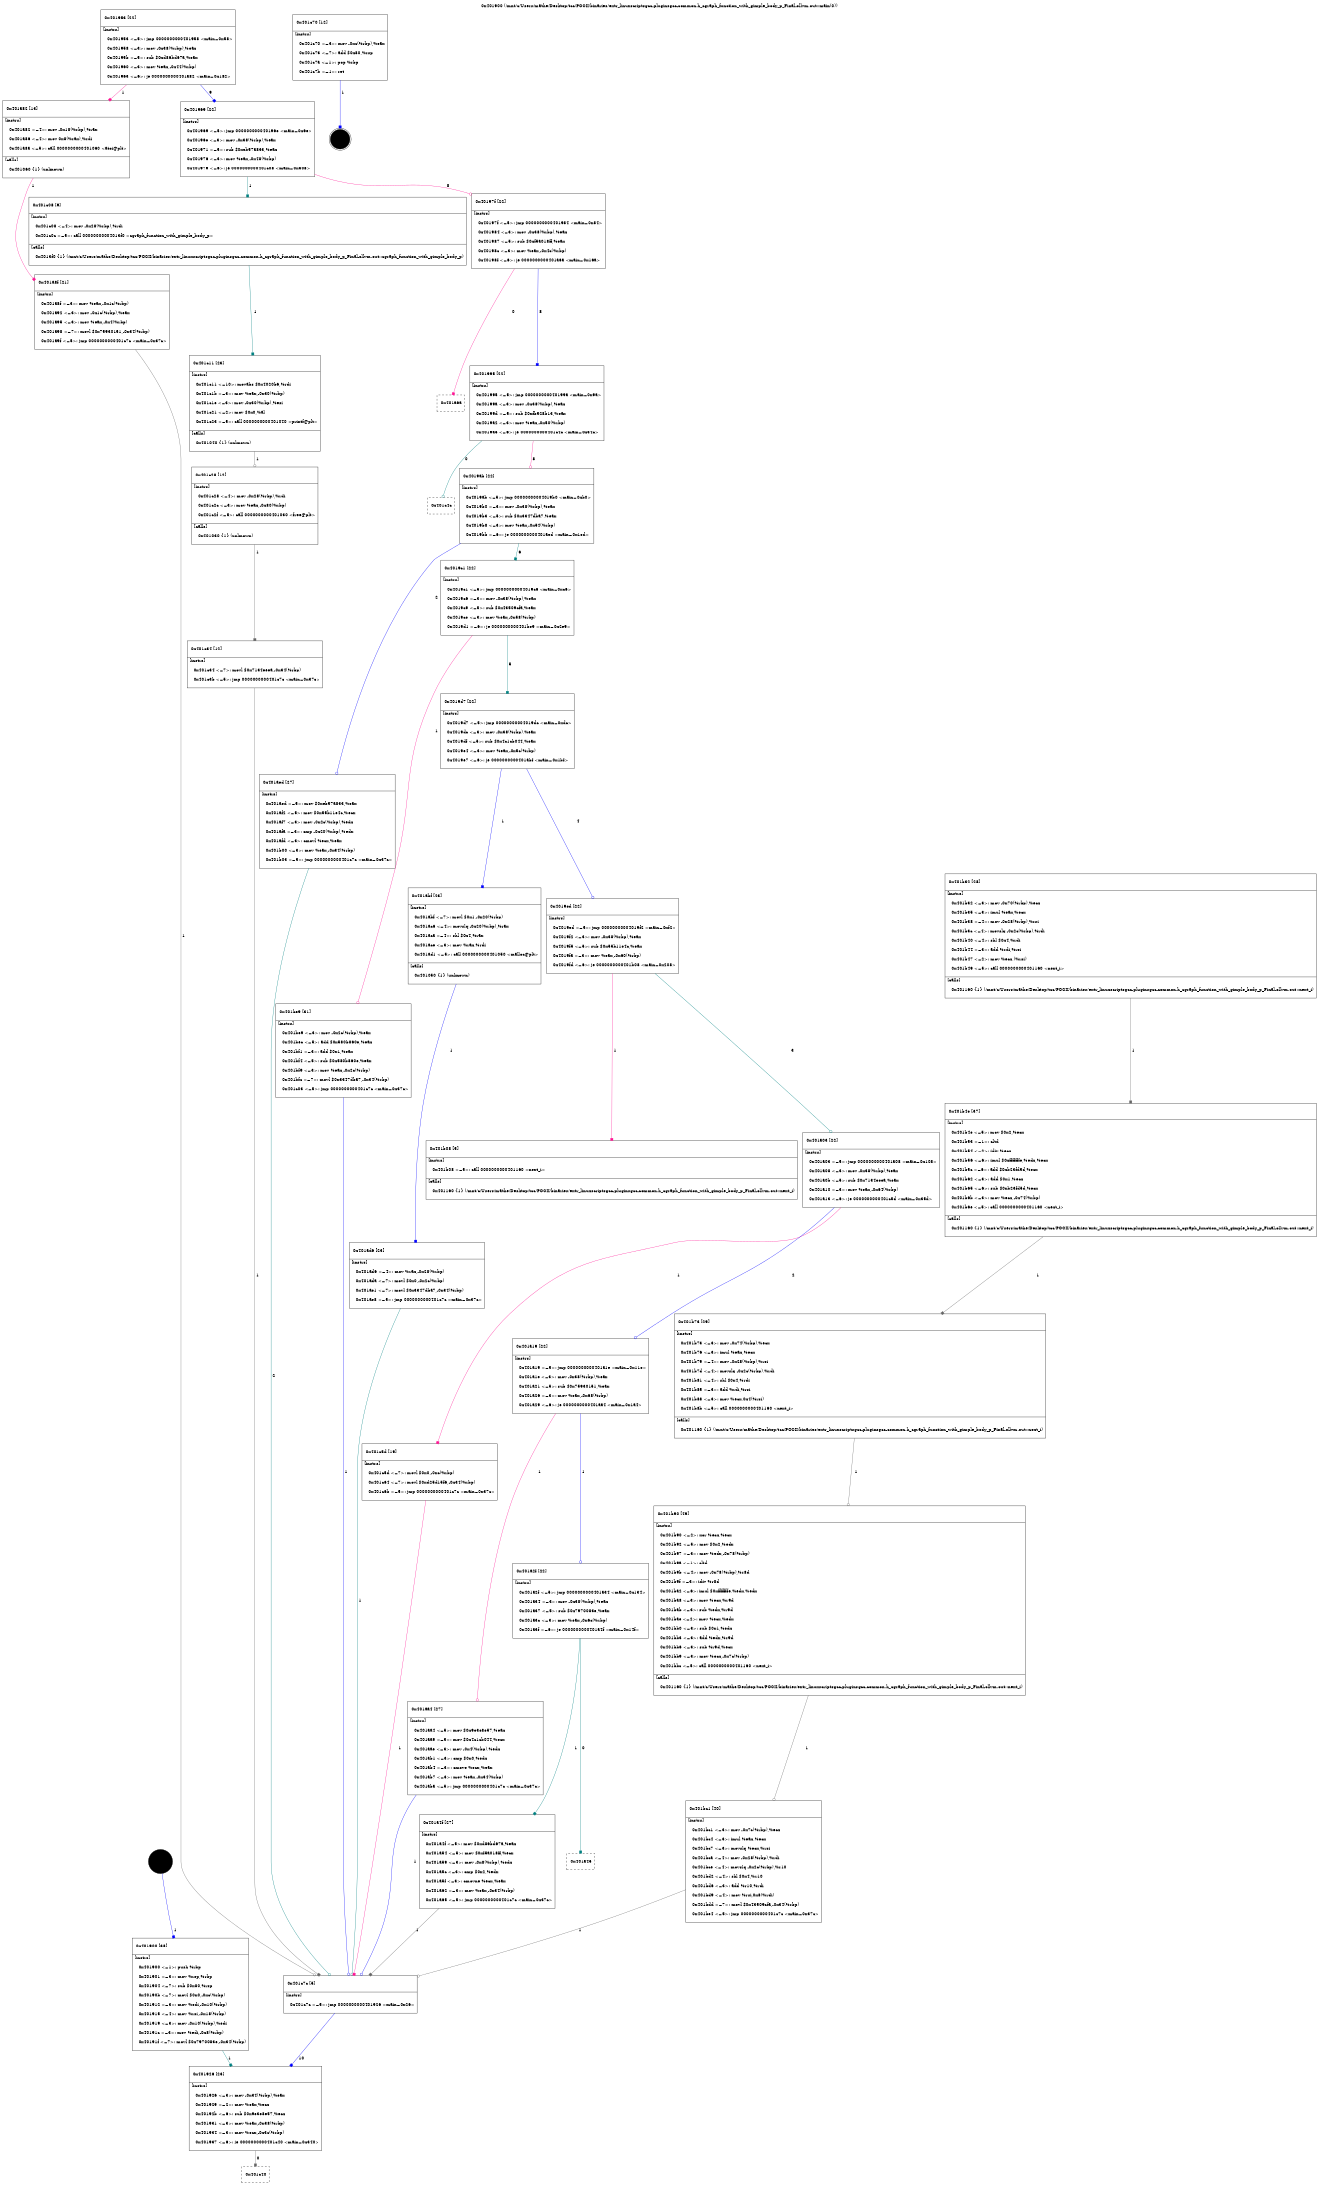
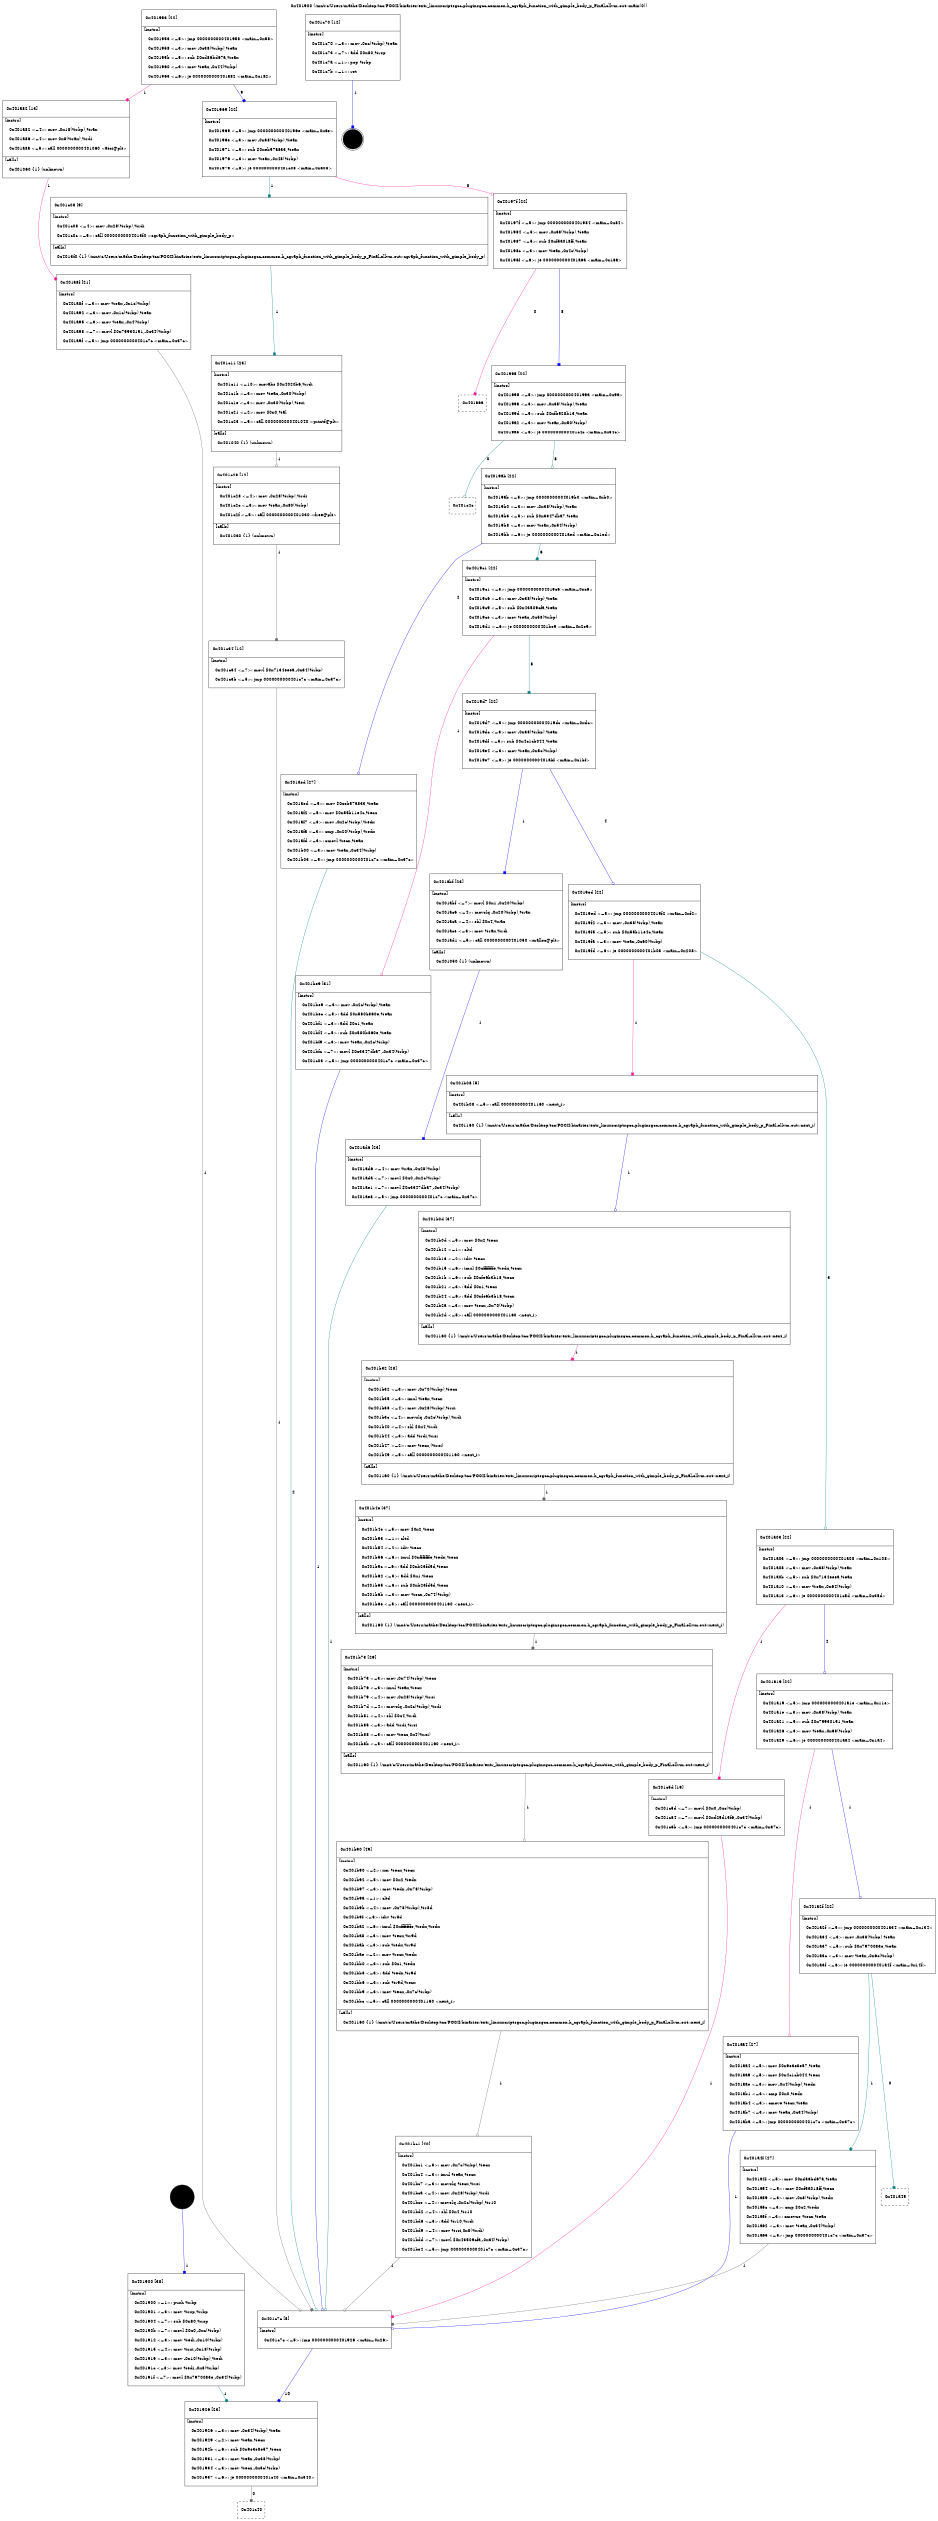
(532, 453) -> (554, 453)
none -> (604, 1278)
